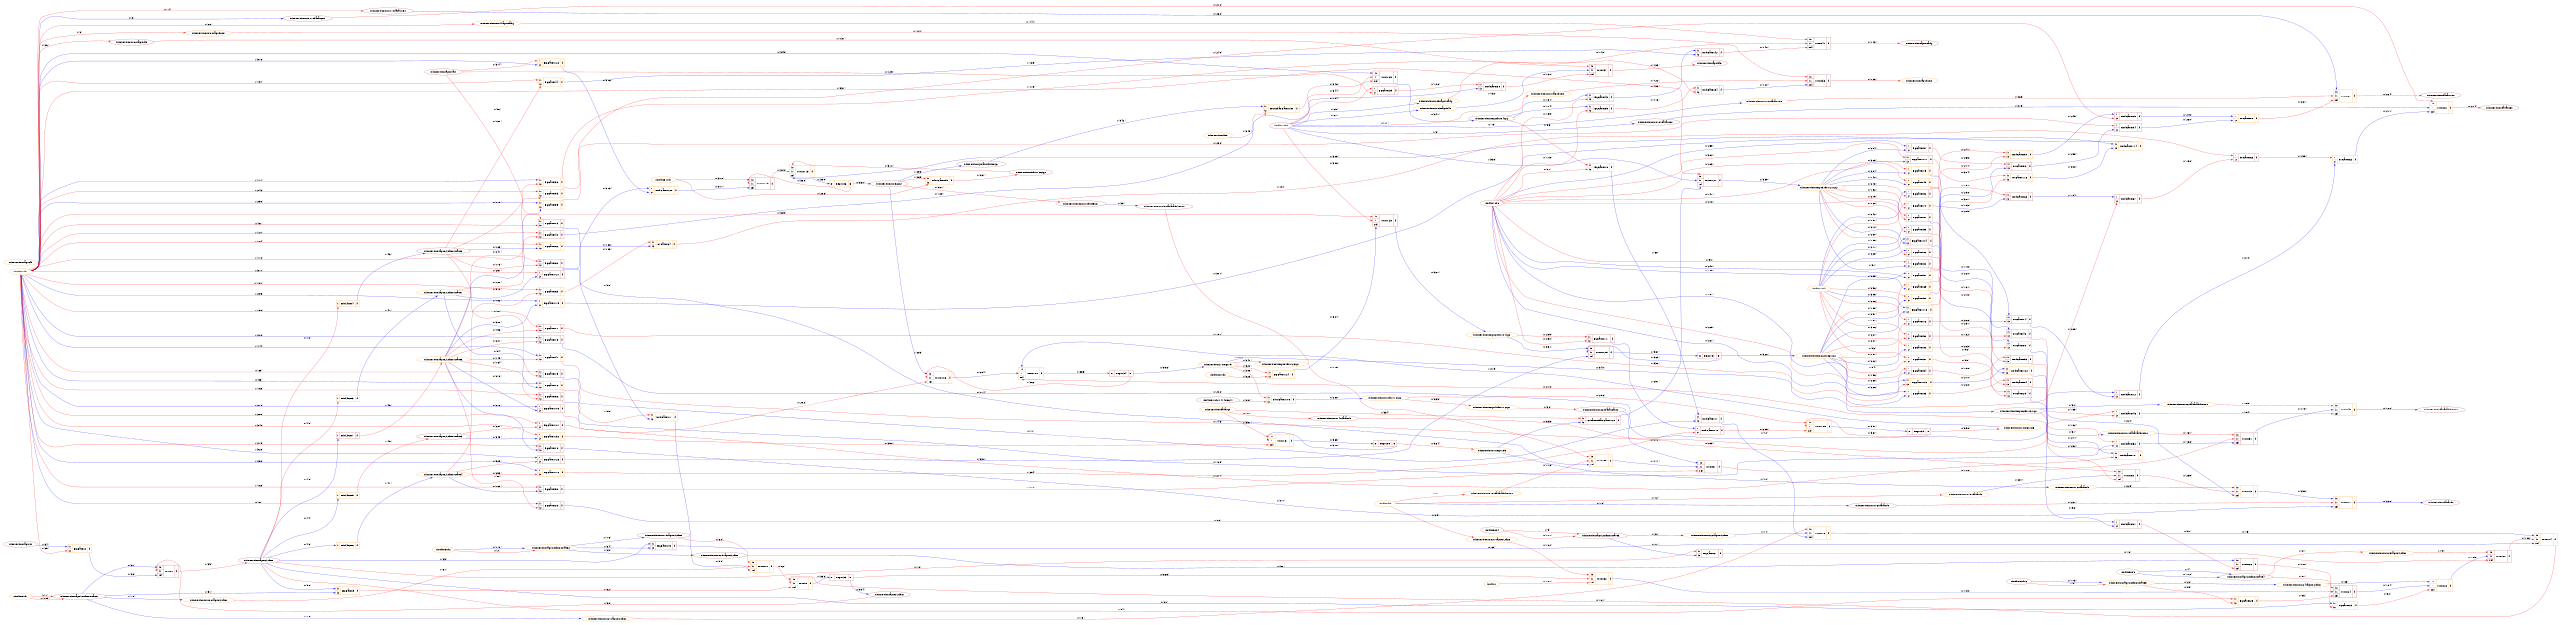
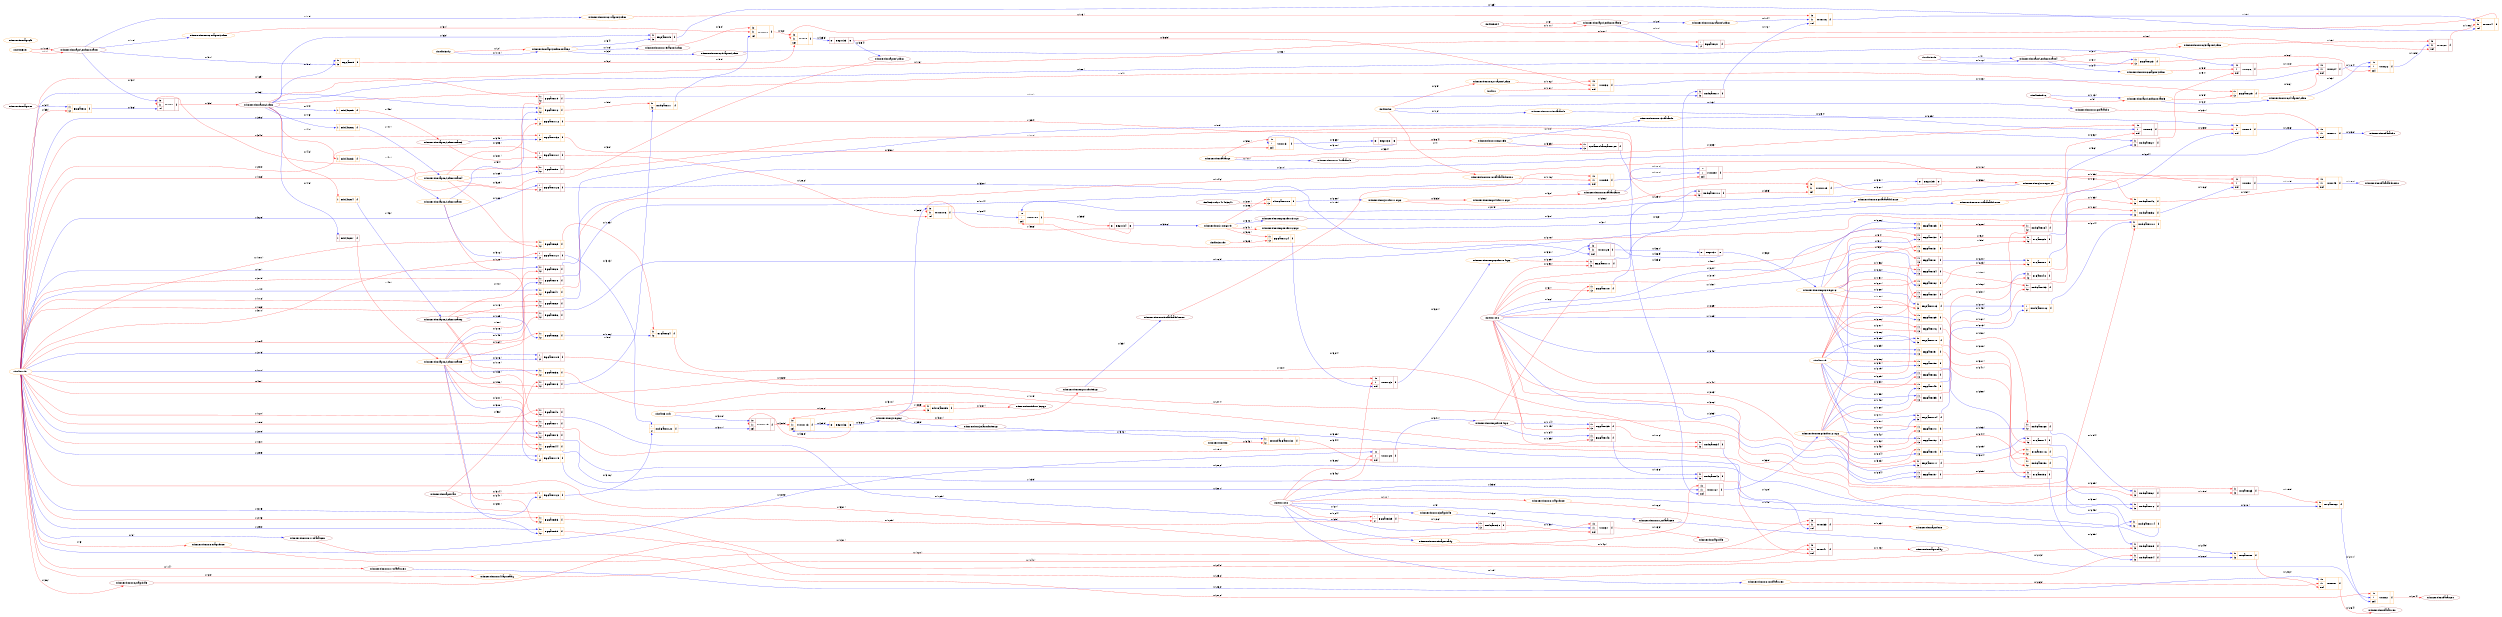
none -> (2146, 72)
(1269, 417) -> (1272, 161)
(2063, 436) -> (1614, 224)
(1668, 499) -> (1459, 114)
